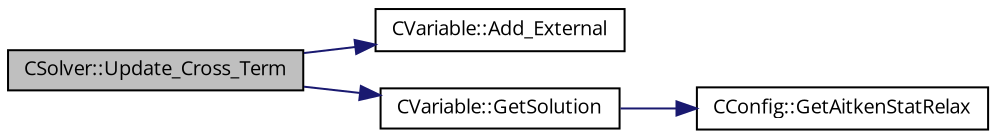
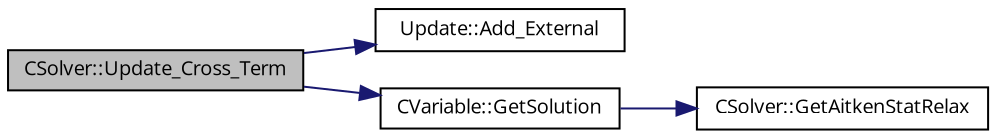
(500, 30) -> (500, 30)
(842, 108) -> (842, 108)
